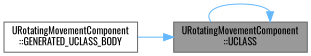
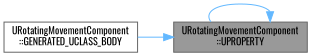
(240, 37) -> (240, 37)
